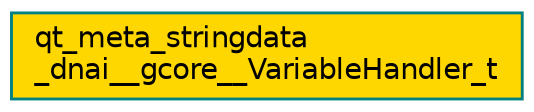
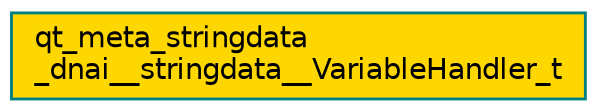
(267, 56) -> (298, 56)
